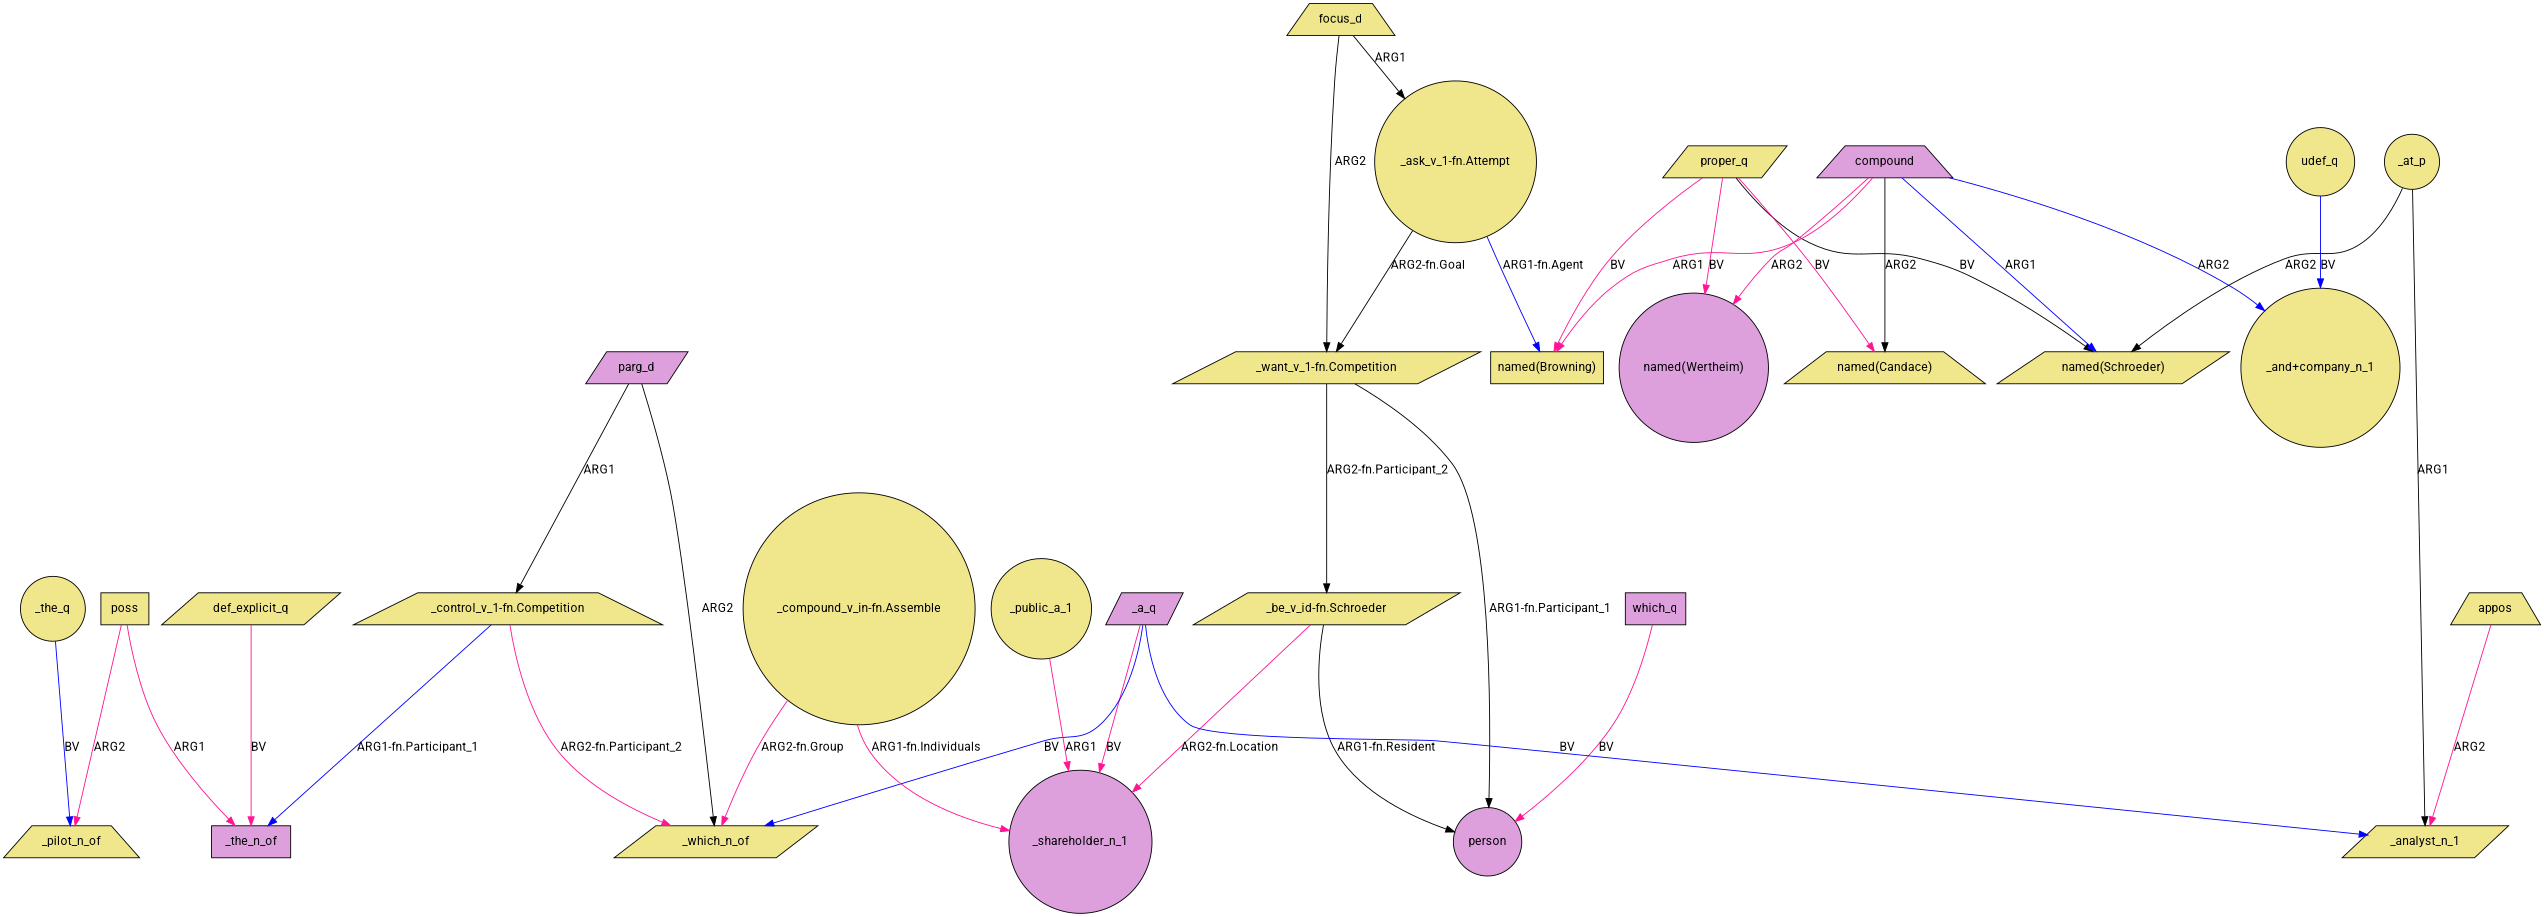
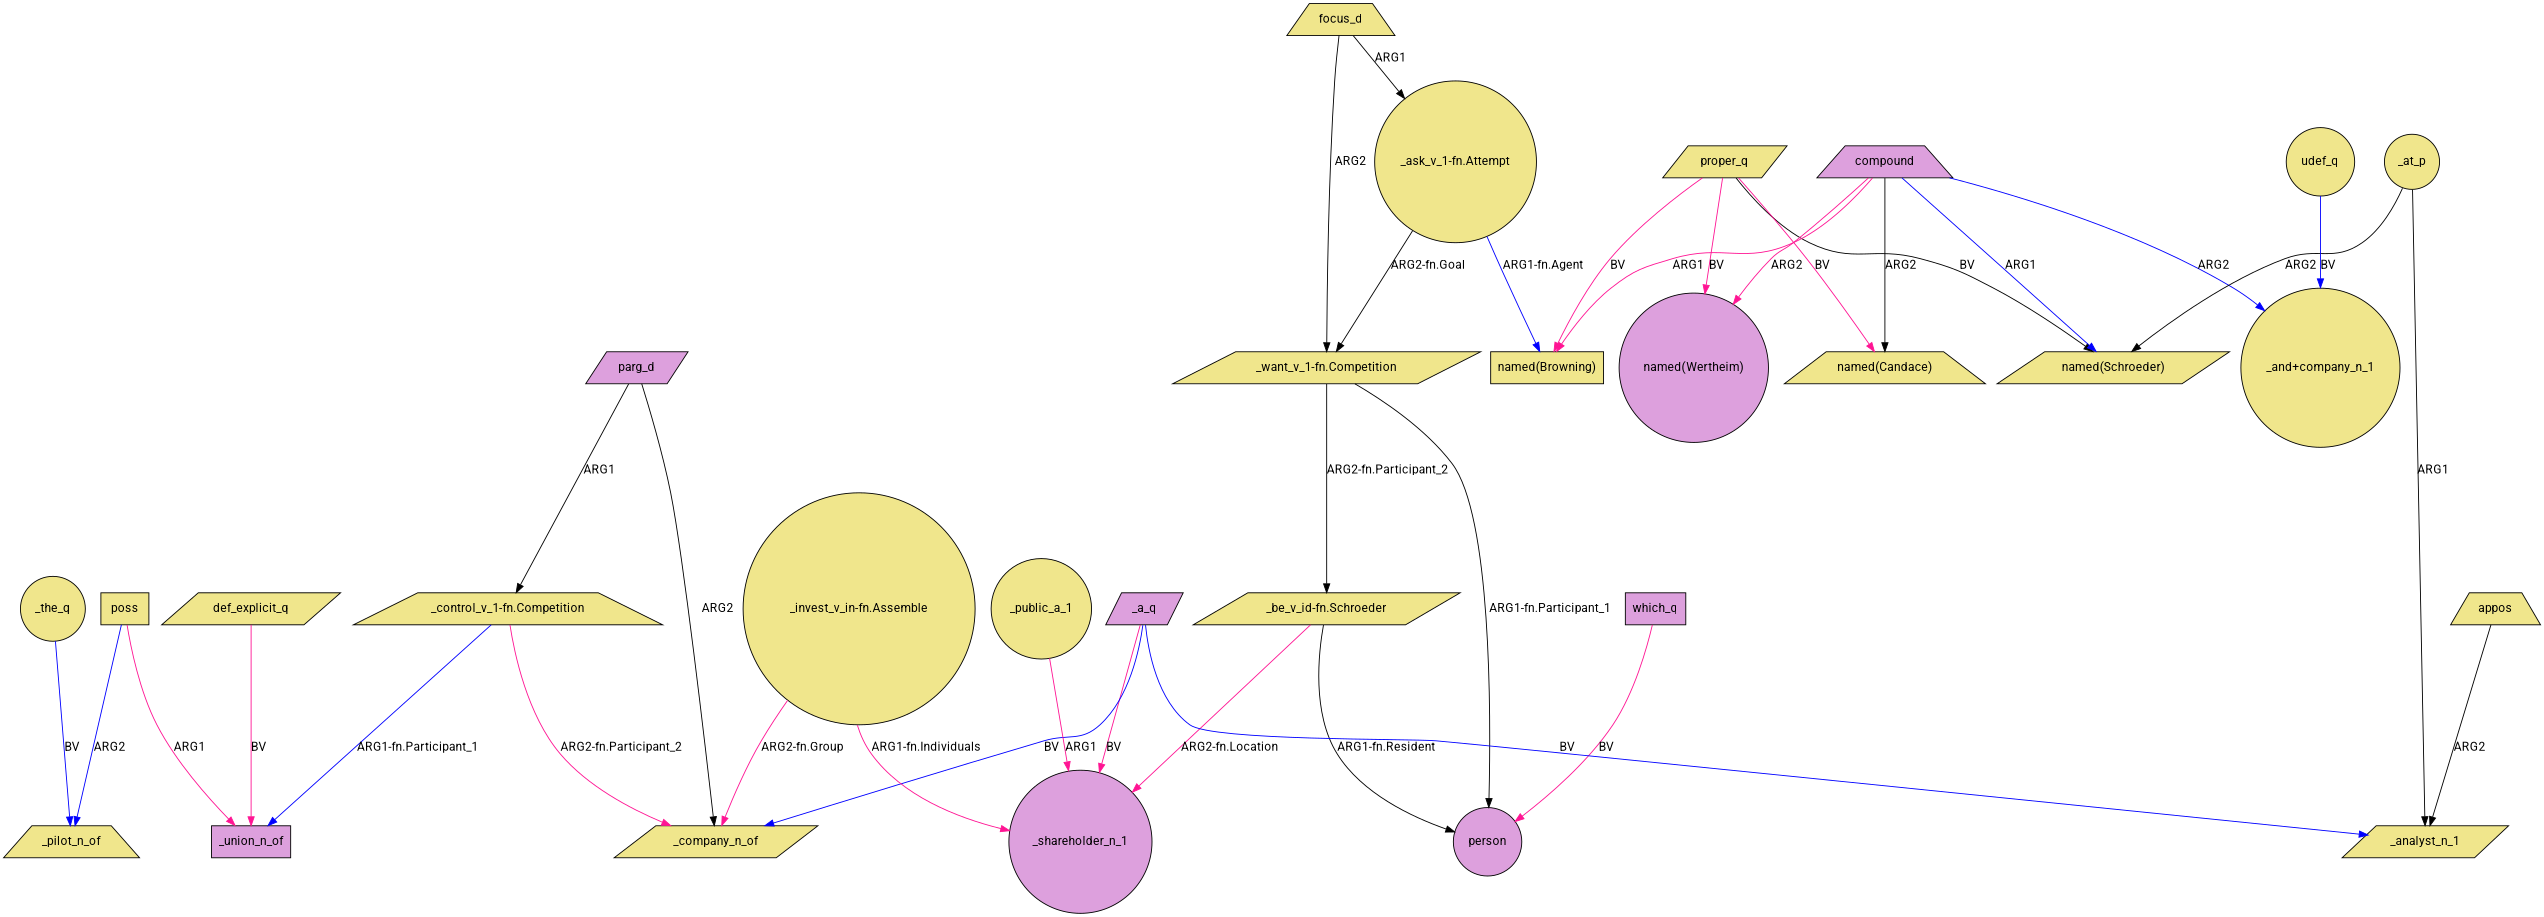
(859, 609) -> (859, 609)
(99, 721) -> (99, 721)
(2462, 721) -> (2462, 721)
(251, 842) -> (251, 842)
(716, 842) -> (716, 842)
